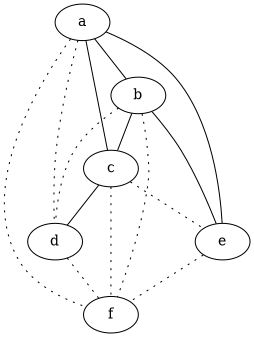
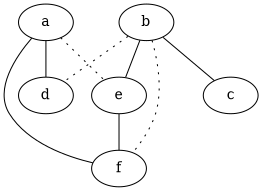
(110, 59) -> none
(97, 95) -> none
(195, 108) -> (82, 59)
(59, 131) -> (46, 59)
(6, 185) -> (14, 120)
(83, 205) -> none
(167, 205) -> none
(111, 242) -> none
(83, 278) -> none
(167, 278) -> (119, 132)
